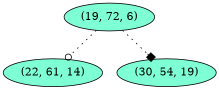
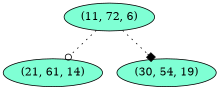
(109, 17) -> (109, 17)
(53, 73) -> (53, 73)
